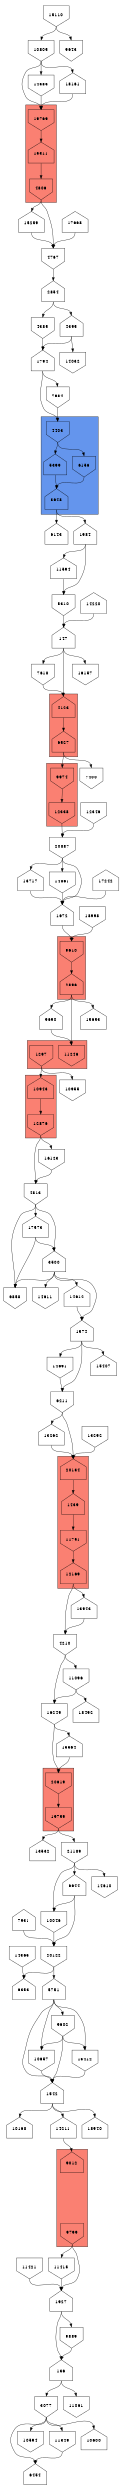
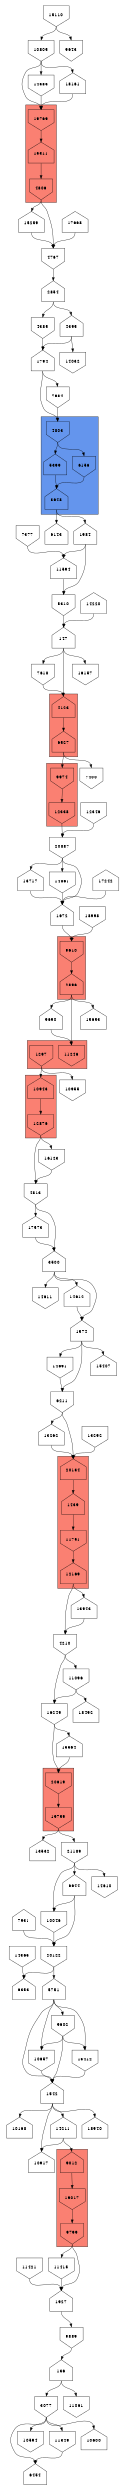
(58, 431) -> (58, 431)
none -> (28, 535)
(15, 1297) -> none
none -> (41, 2163)
none -> (72, 2198)
(56, 2334) -> none
